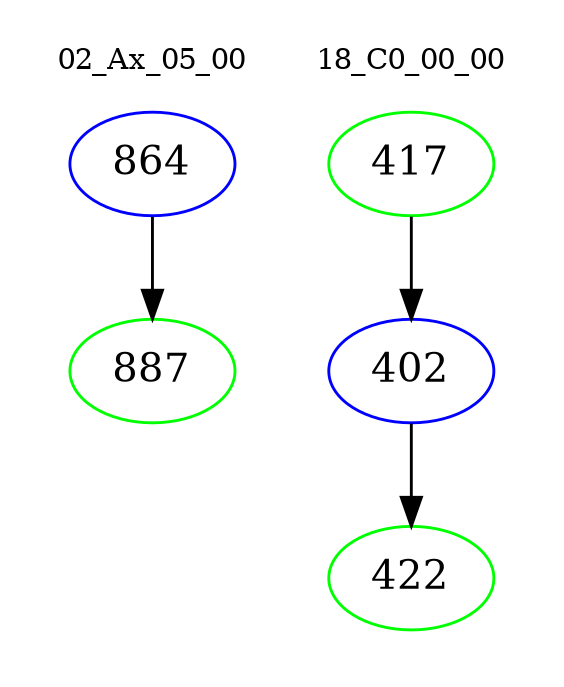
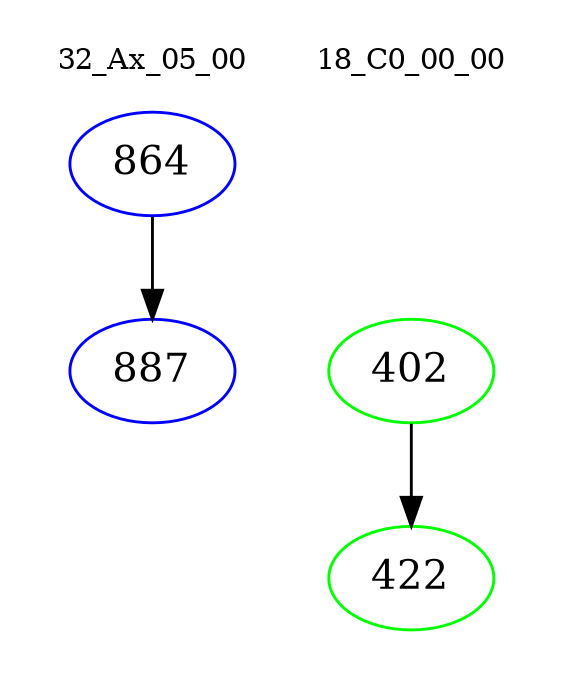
(152, 62) -> (152, 62)
(411, 164) -> none
(152, 371) -> (152, 371)
(411, 371) -> (411, 371)
